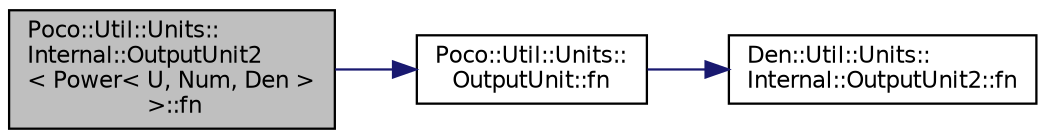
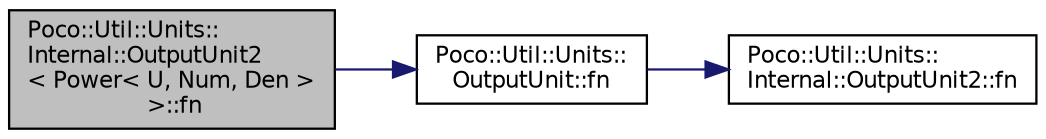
(883, 69) -> (883, 69)
